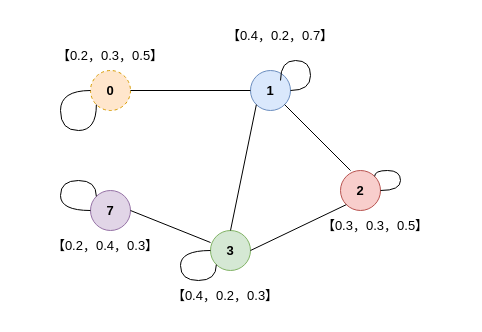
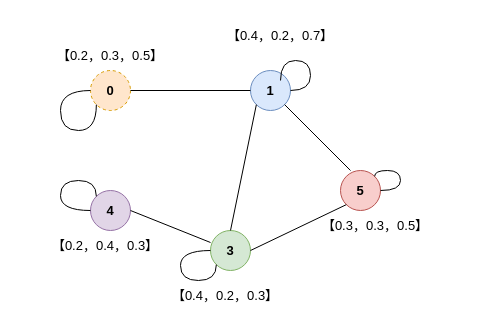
(361, 191) -> (361, 191)
(111, 211) -> (111, 211)
